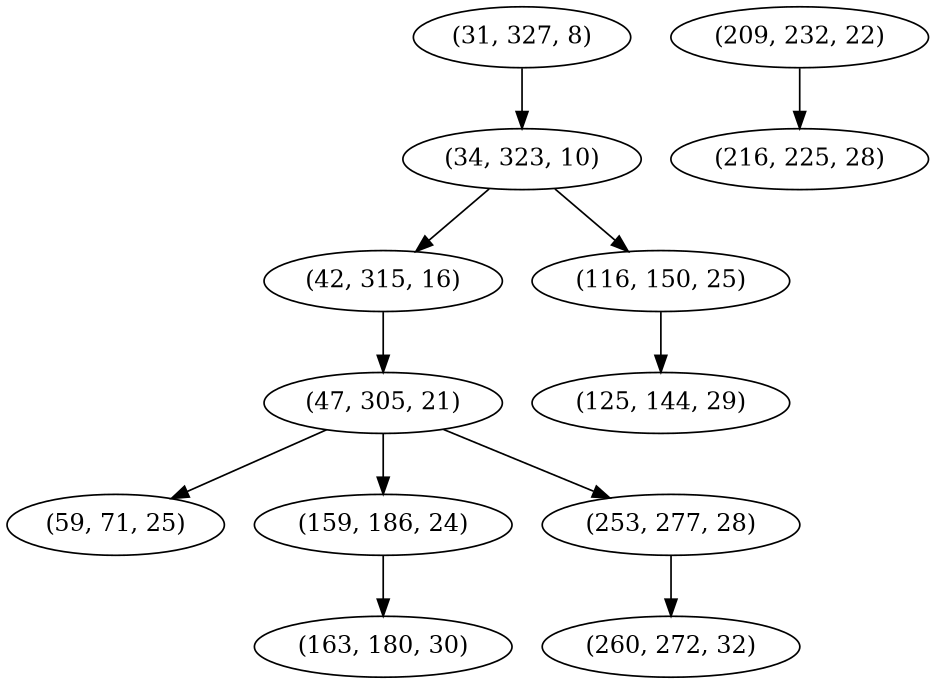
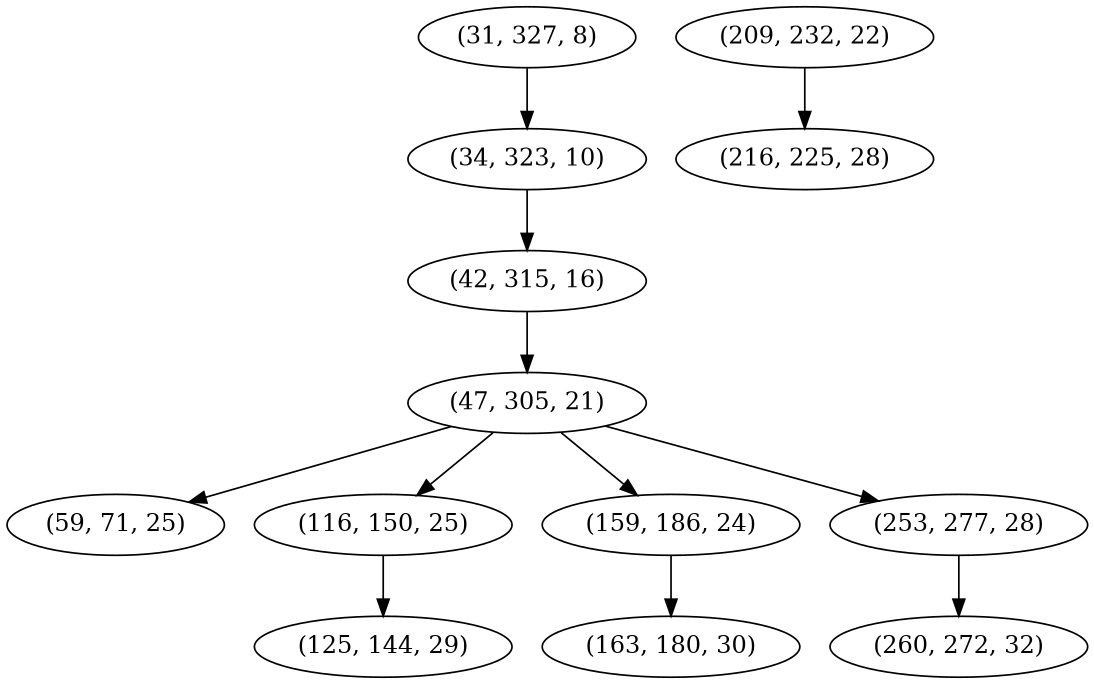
(585, 215) -> (462, 458)
